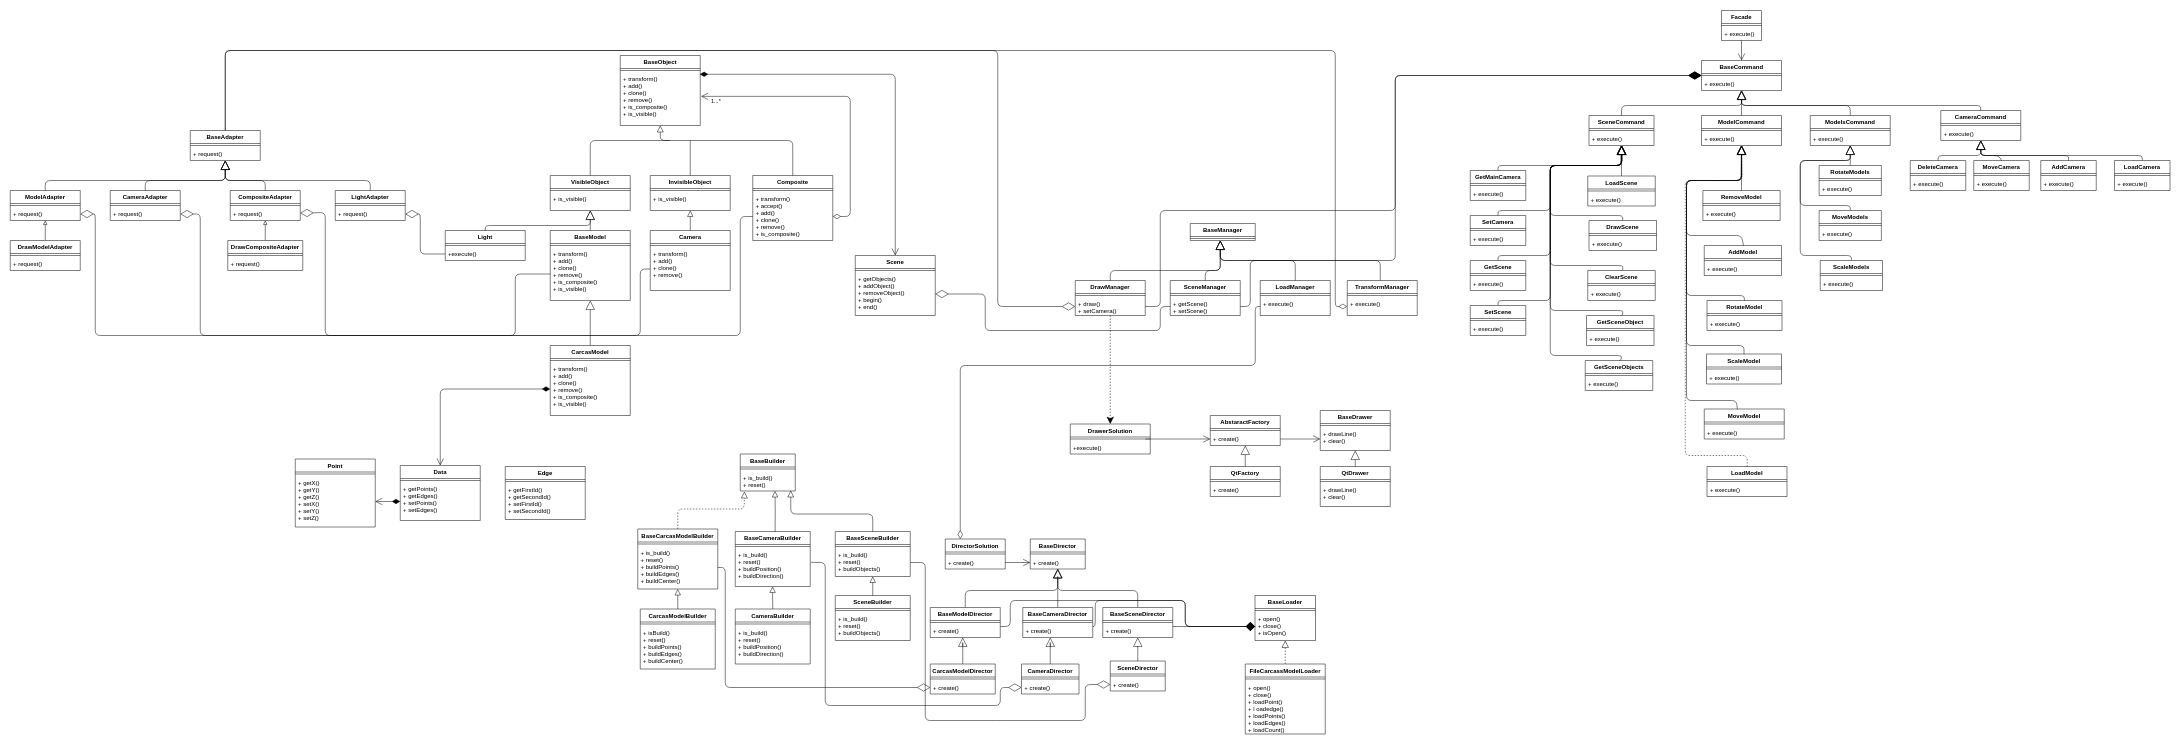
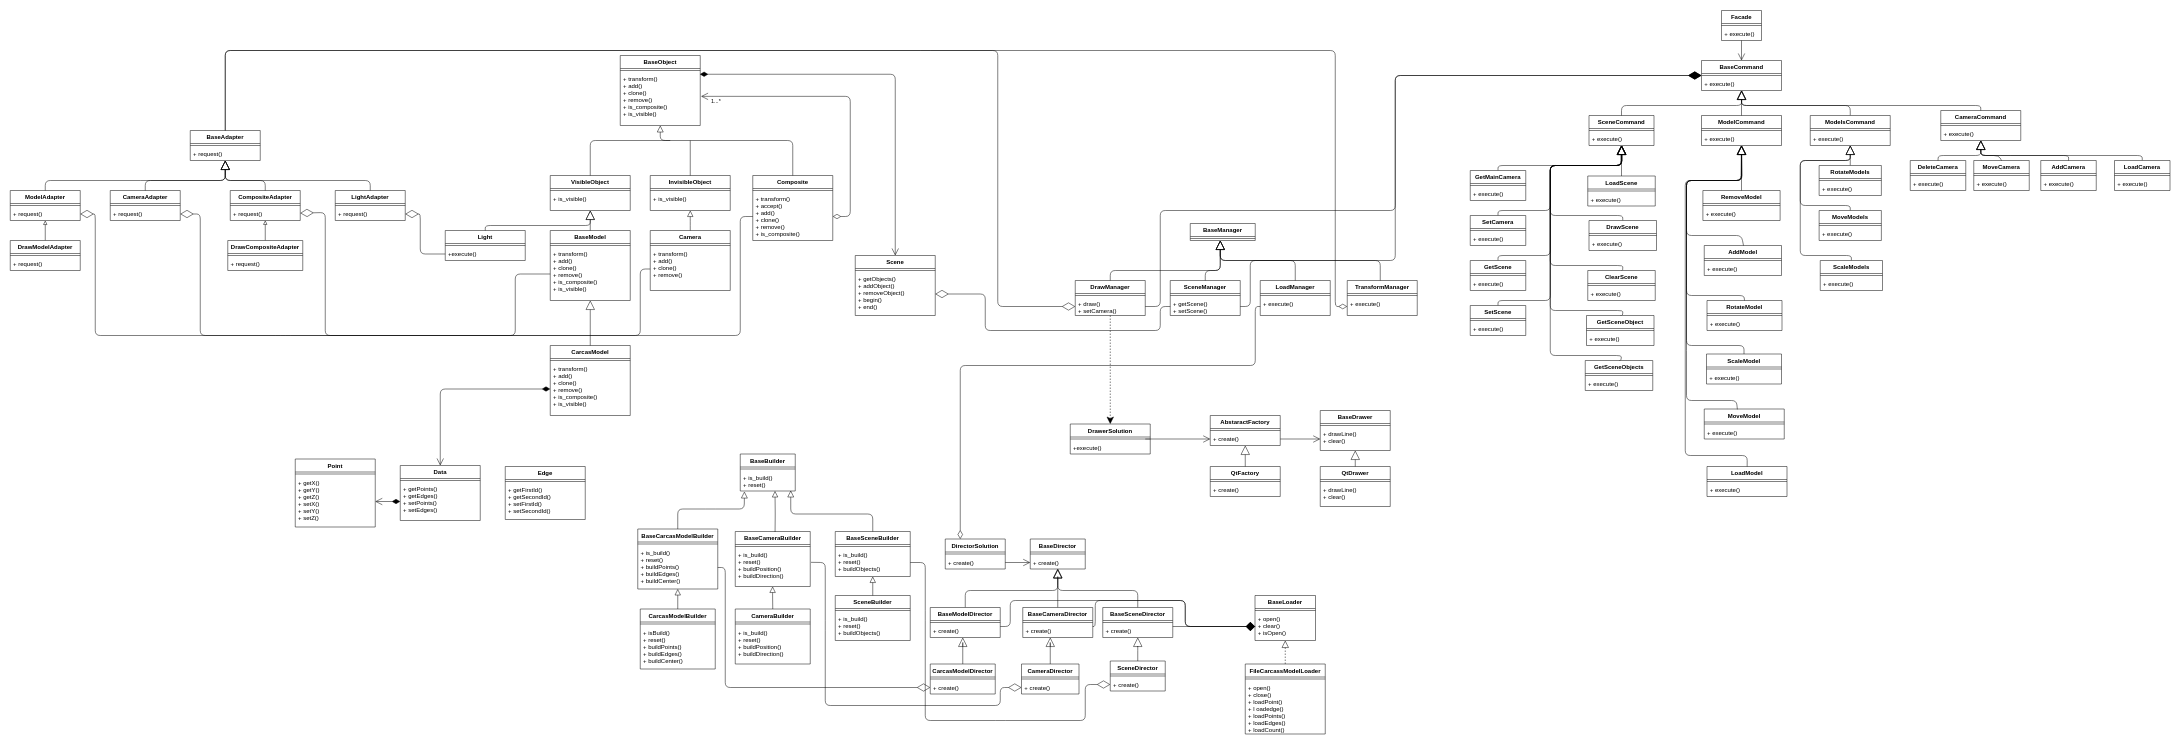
(1694, 455) -> (1694, 455)
(706, 509) -> (706, 509)
(1270, 619) -> (1270, 619)
